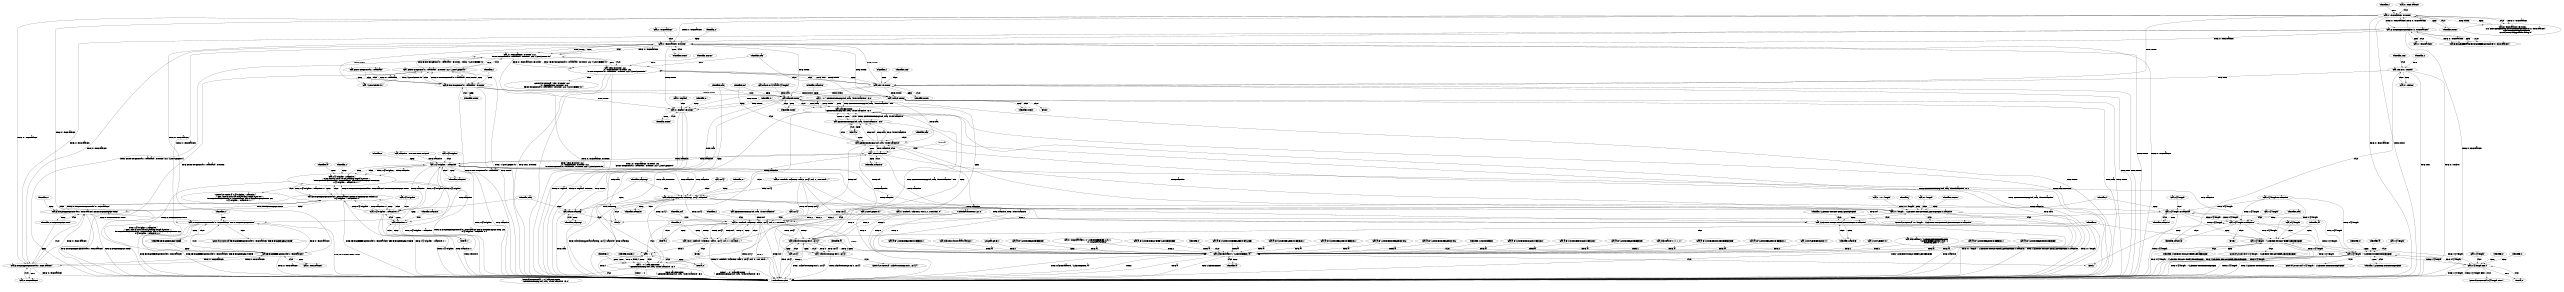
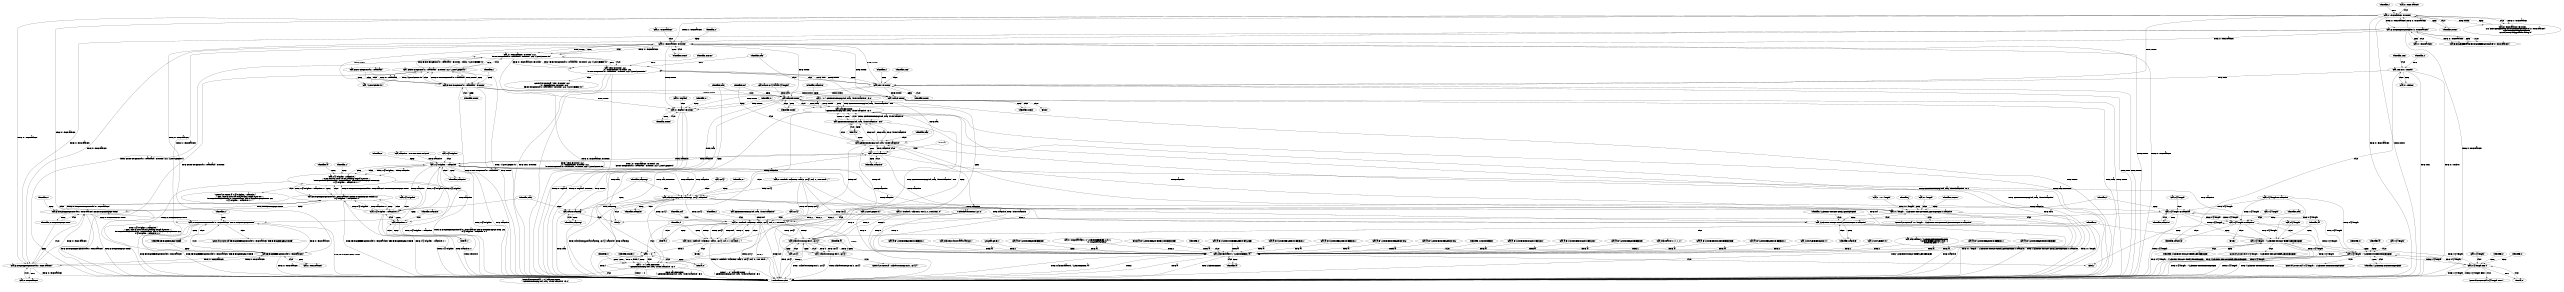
(1154, 241) -> (1154, 241)
